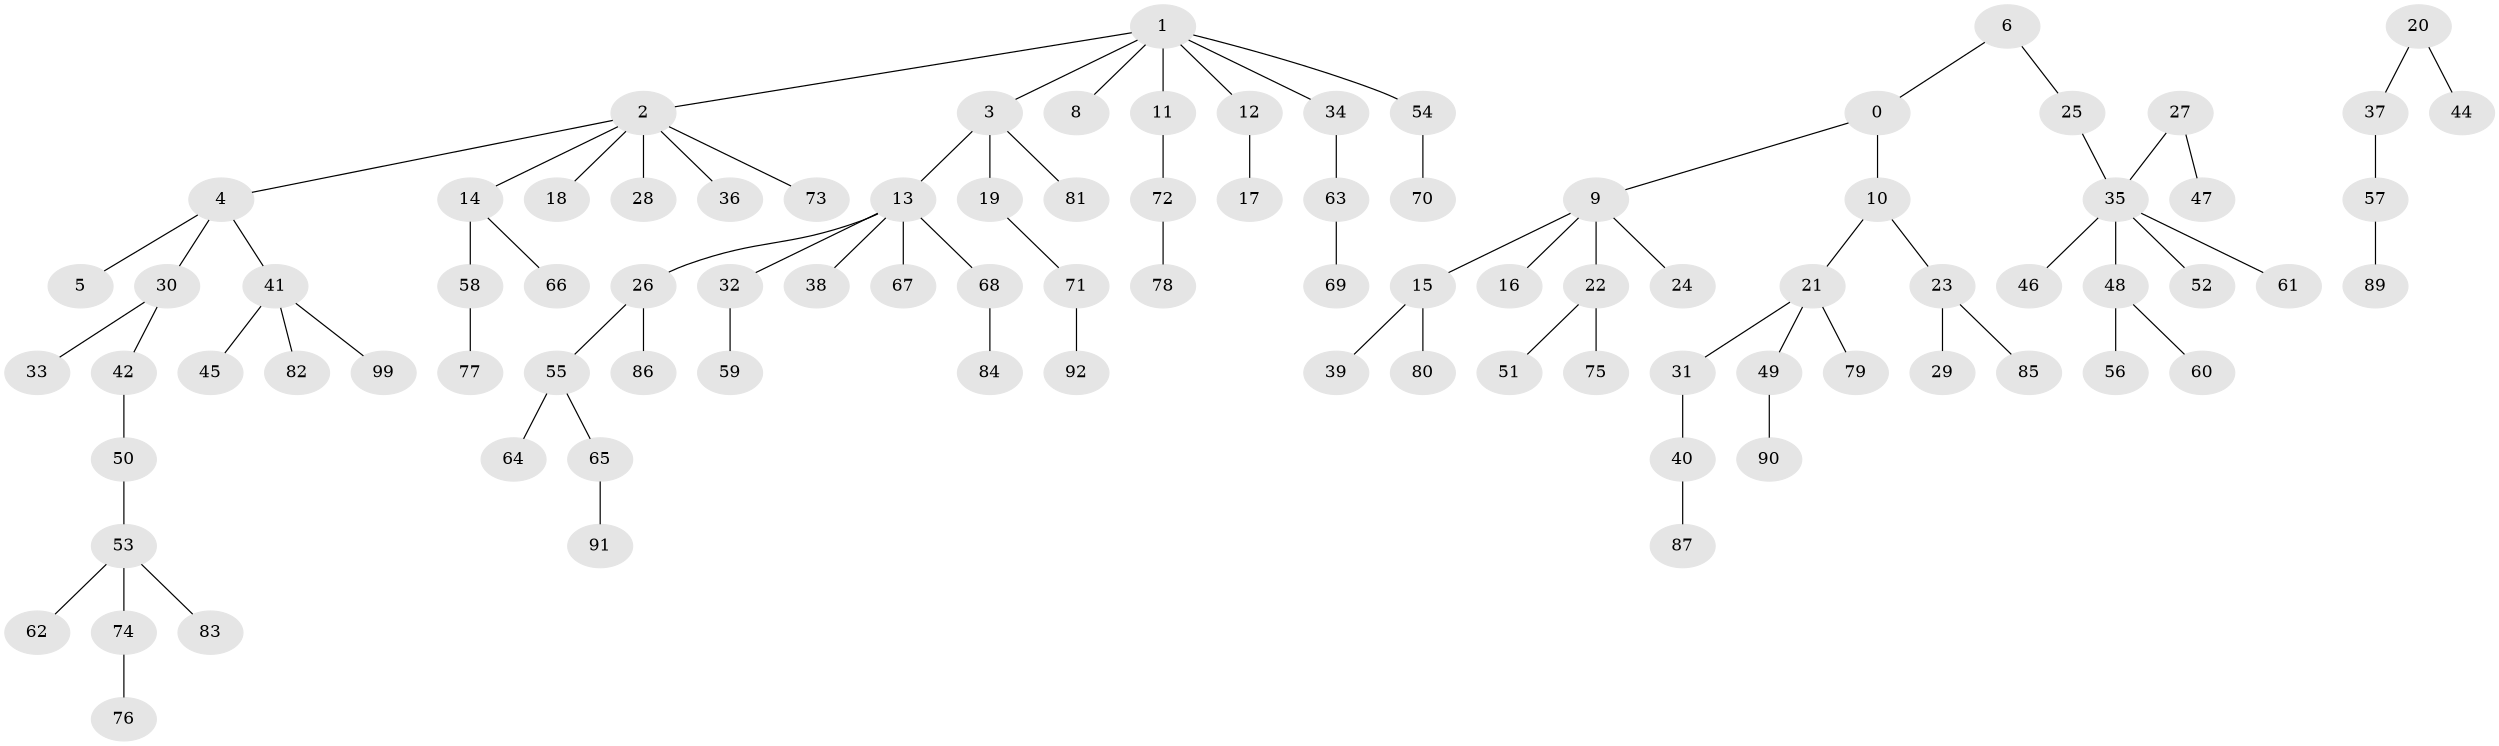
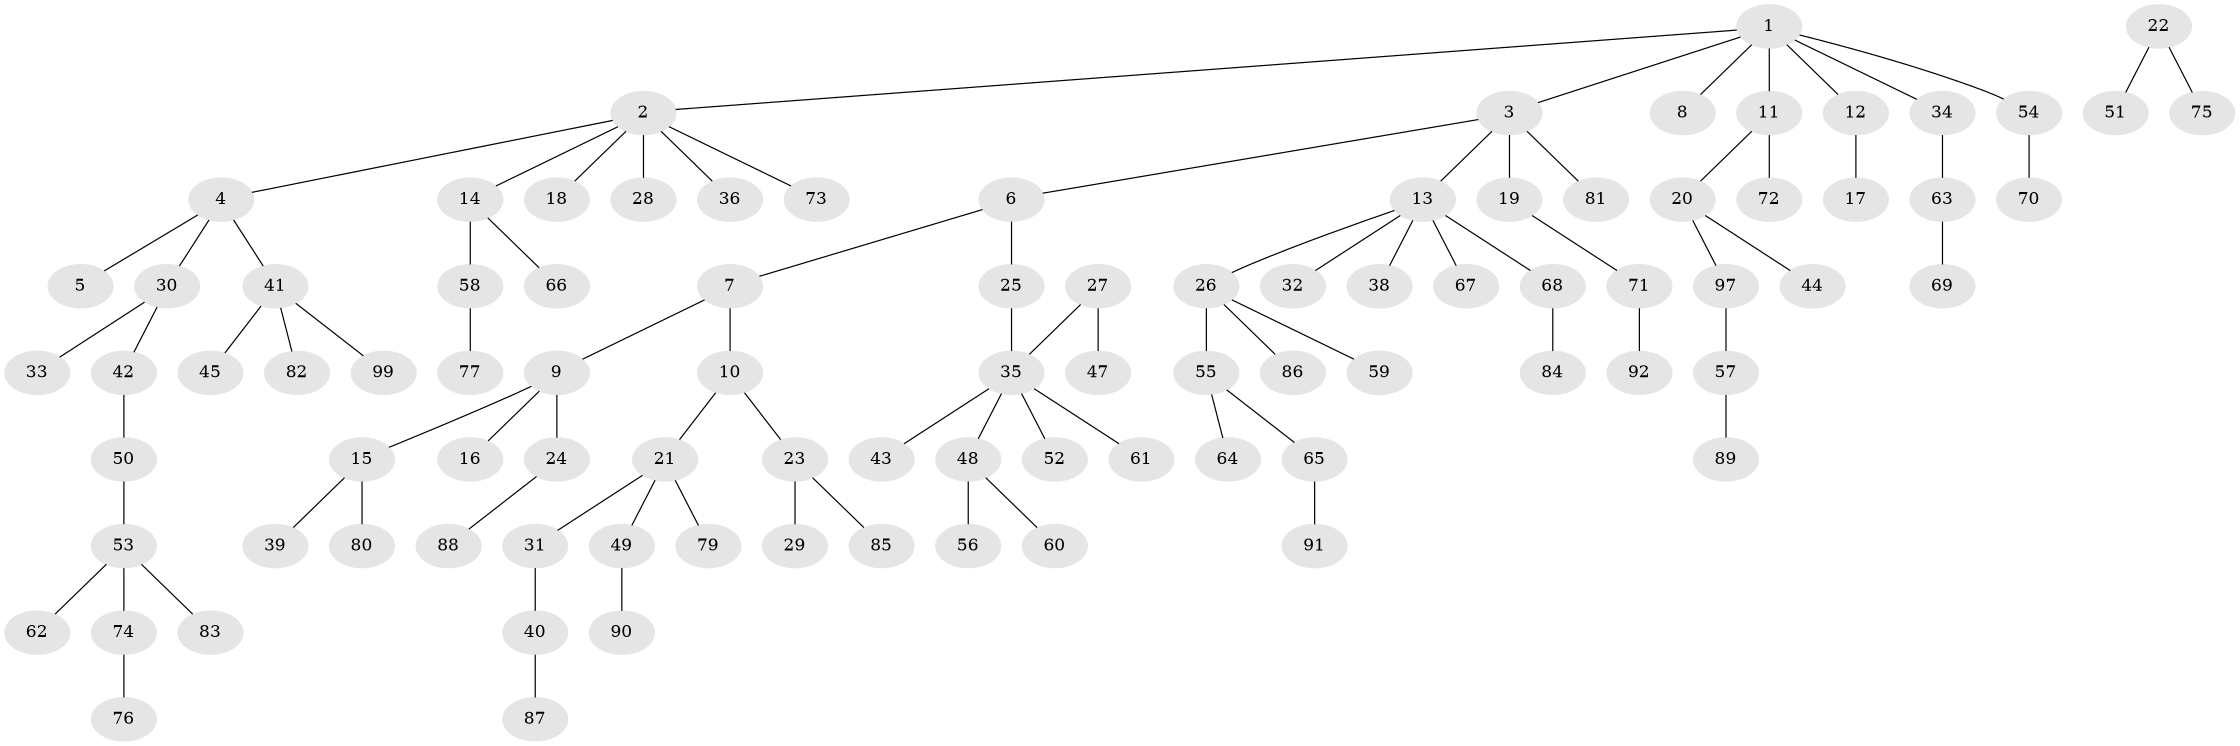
(1878, 113) -> (730, 286)
(2375, 113) -> (1726, 286)
none -> (1261, 156)
none -> (1726, 156)
(1596, 243) -> none
(1163, 286) -> none
(2029, 286) -> (882, 459)
(730, 330) -> (1293, 330)
none -> (449, 546)
